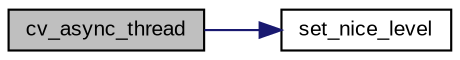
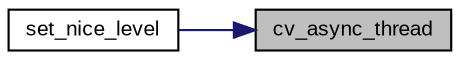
(232, 30) -> (206, 30)
